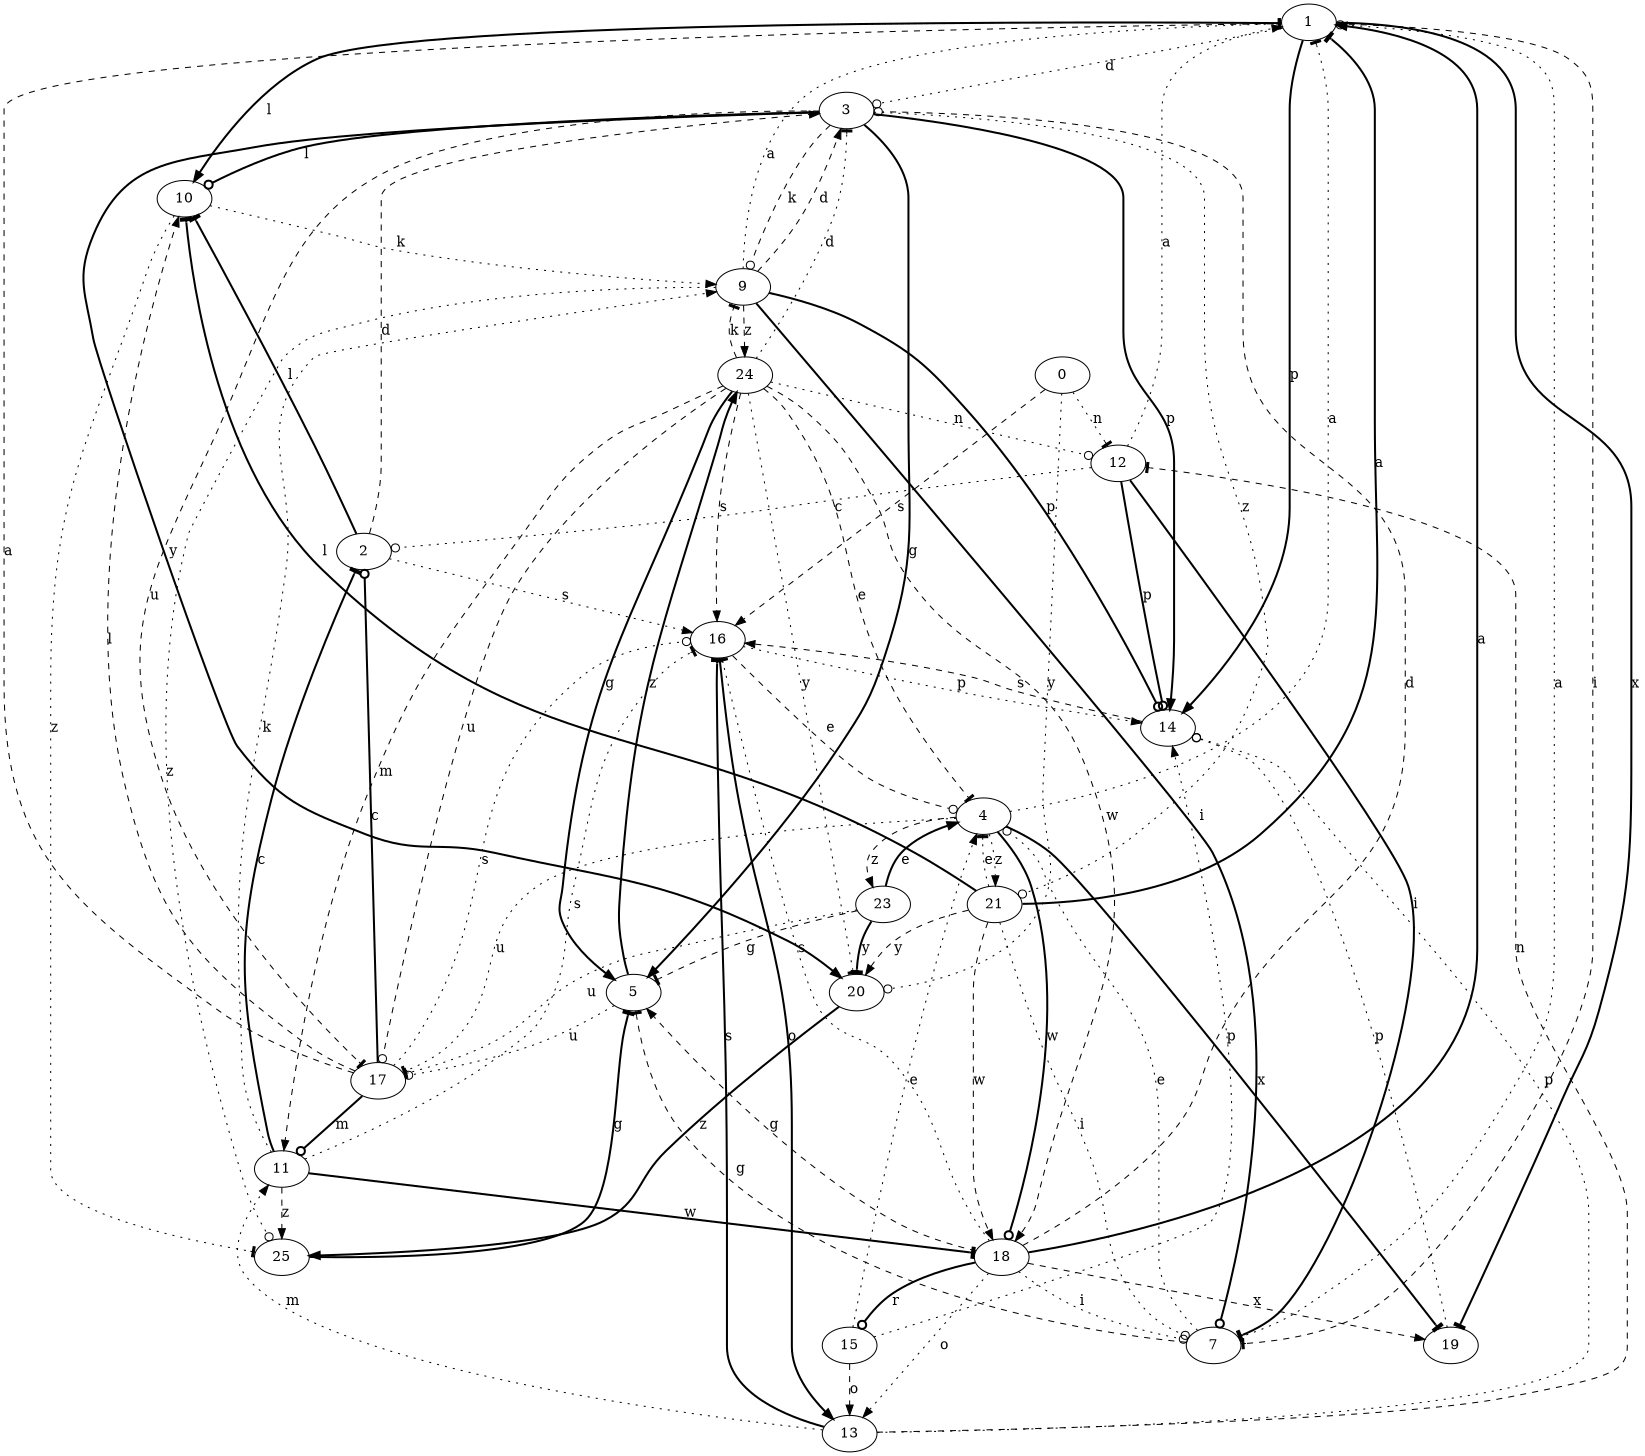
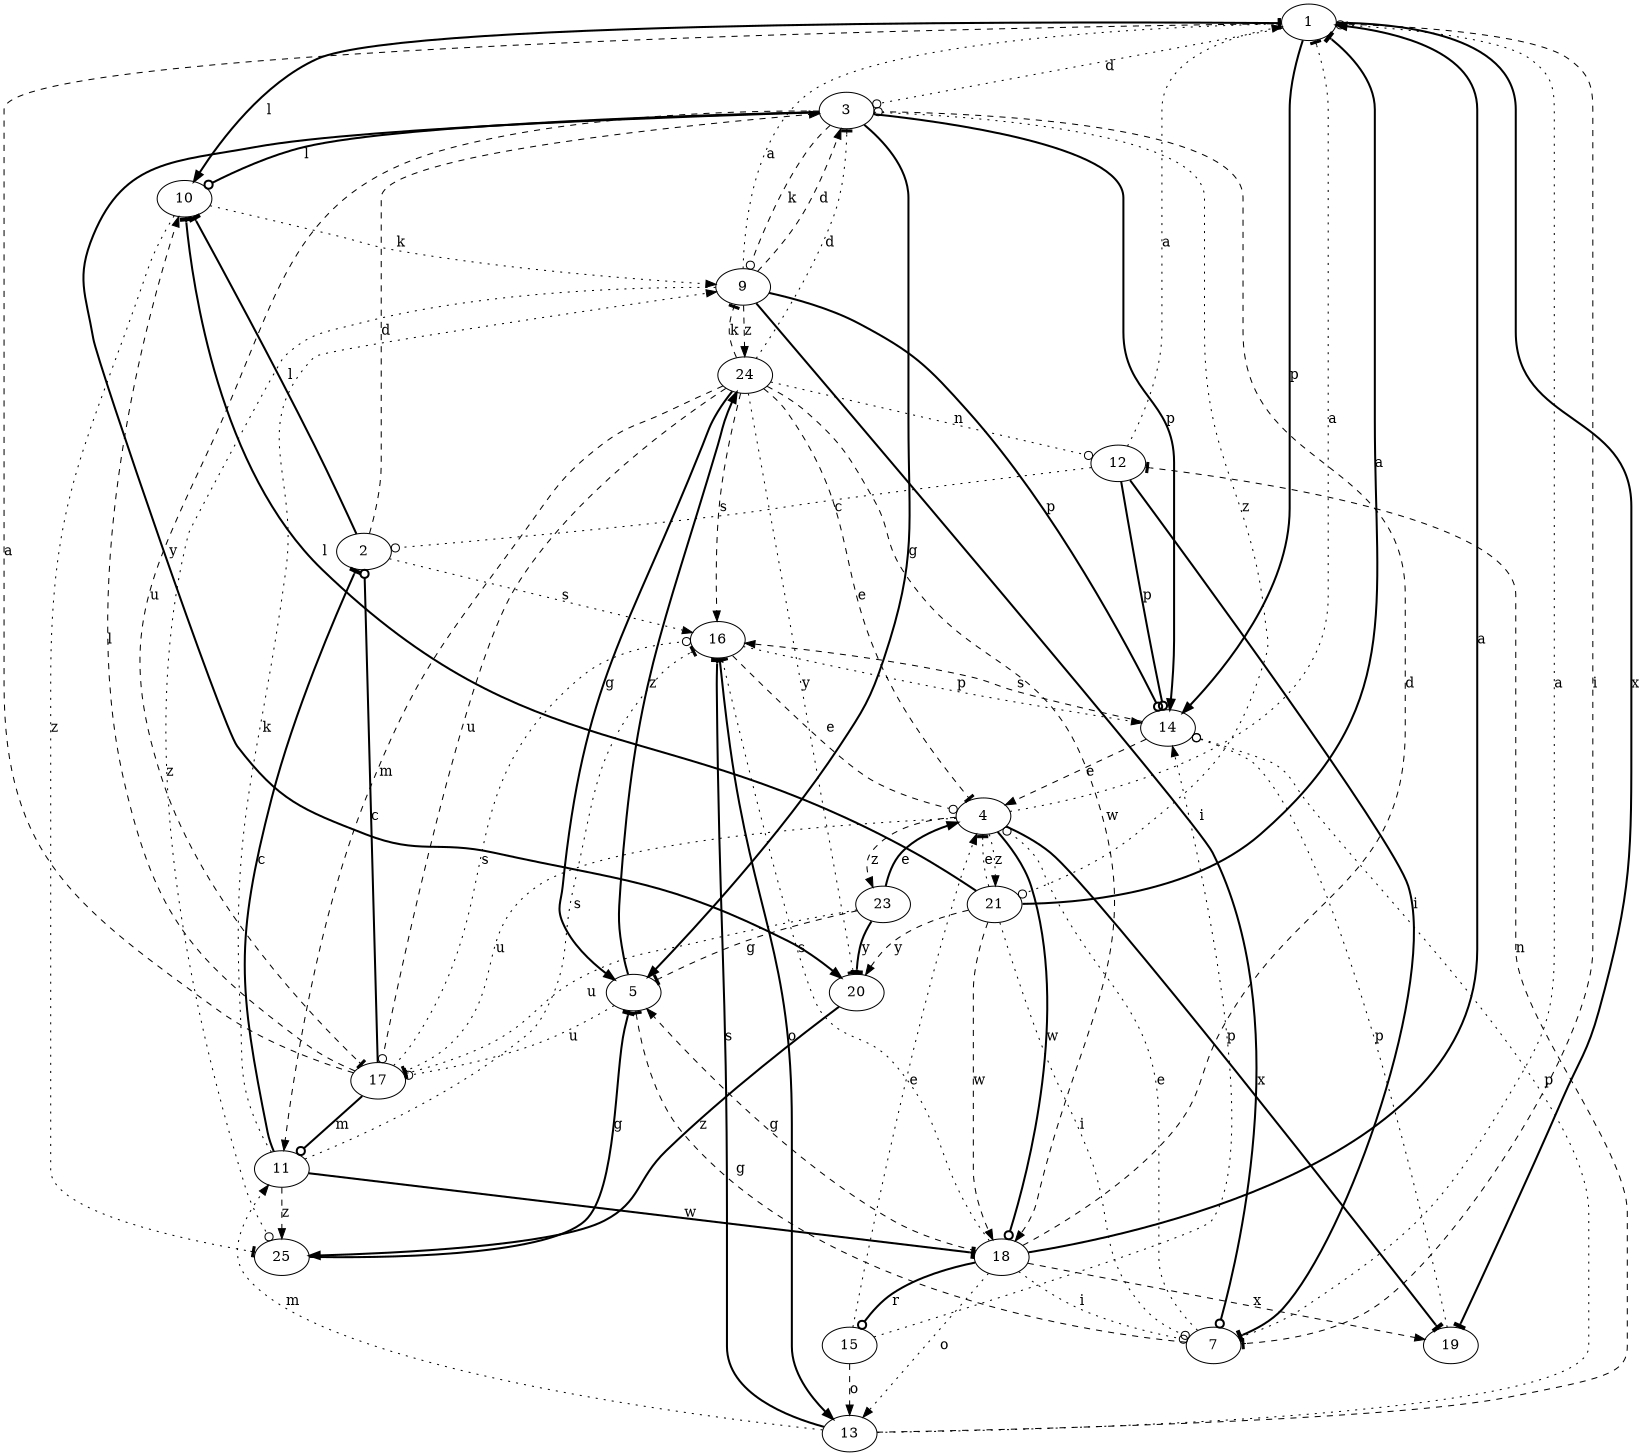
(1063, 375) -> none
none -> (1077, 771)
